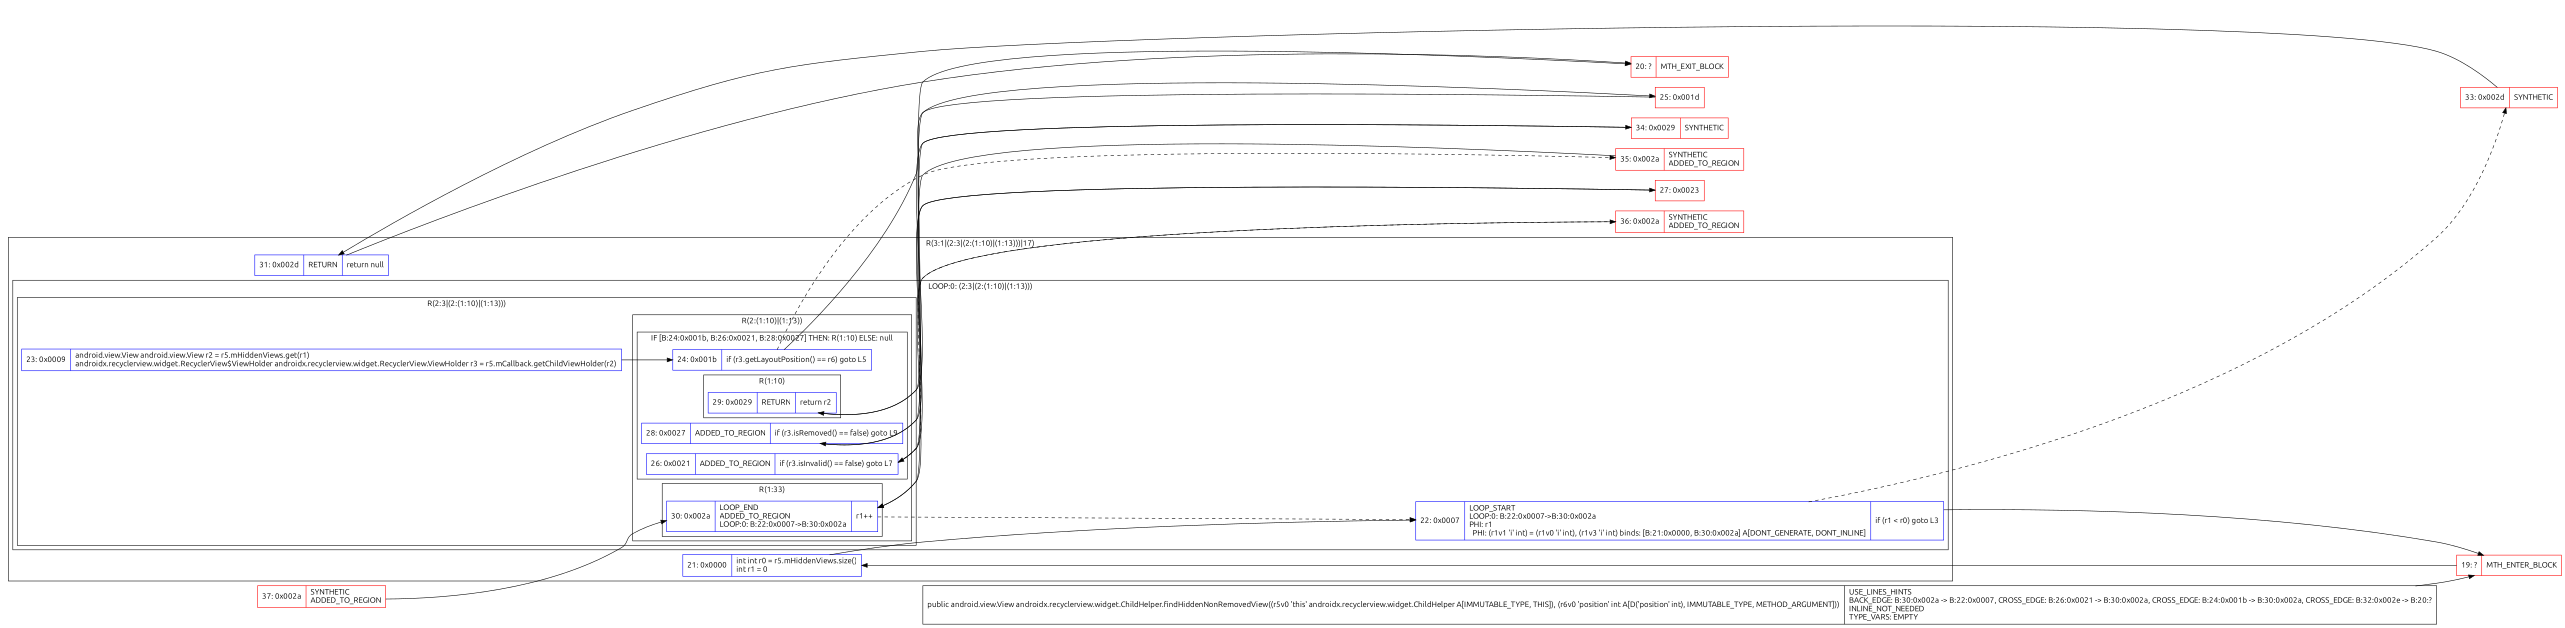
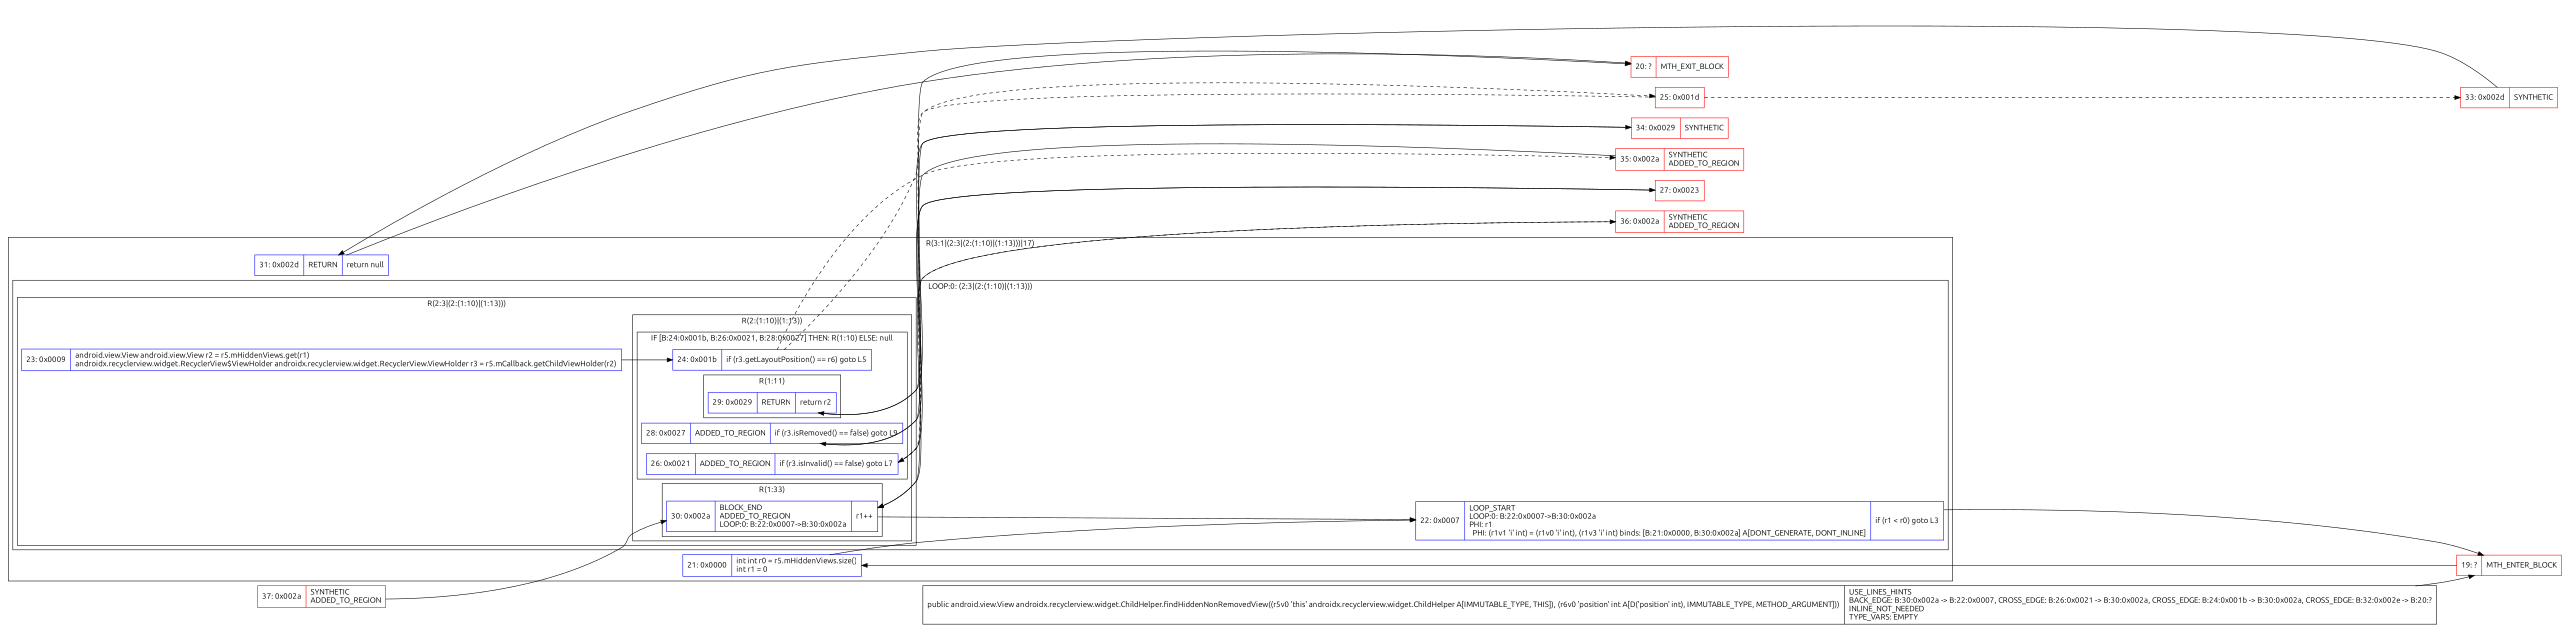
(1143, 84) -> (1143, 84)
(1112, 96) -> (1112, 96)
(772, 381) -> (772, 381)
(2206, 382) -> (2080, 98)
(739, 508) -> (741, 508)
(1144, 518) -> (1144, 518)
